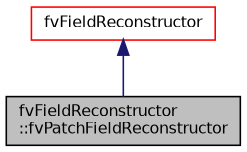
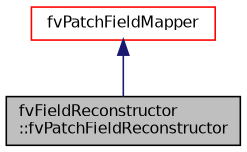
(123, 24) -> (123, 24)
